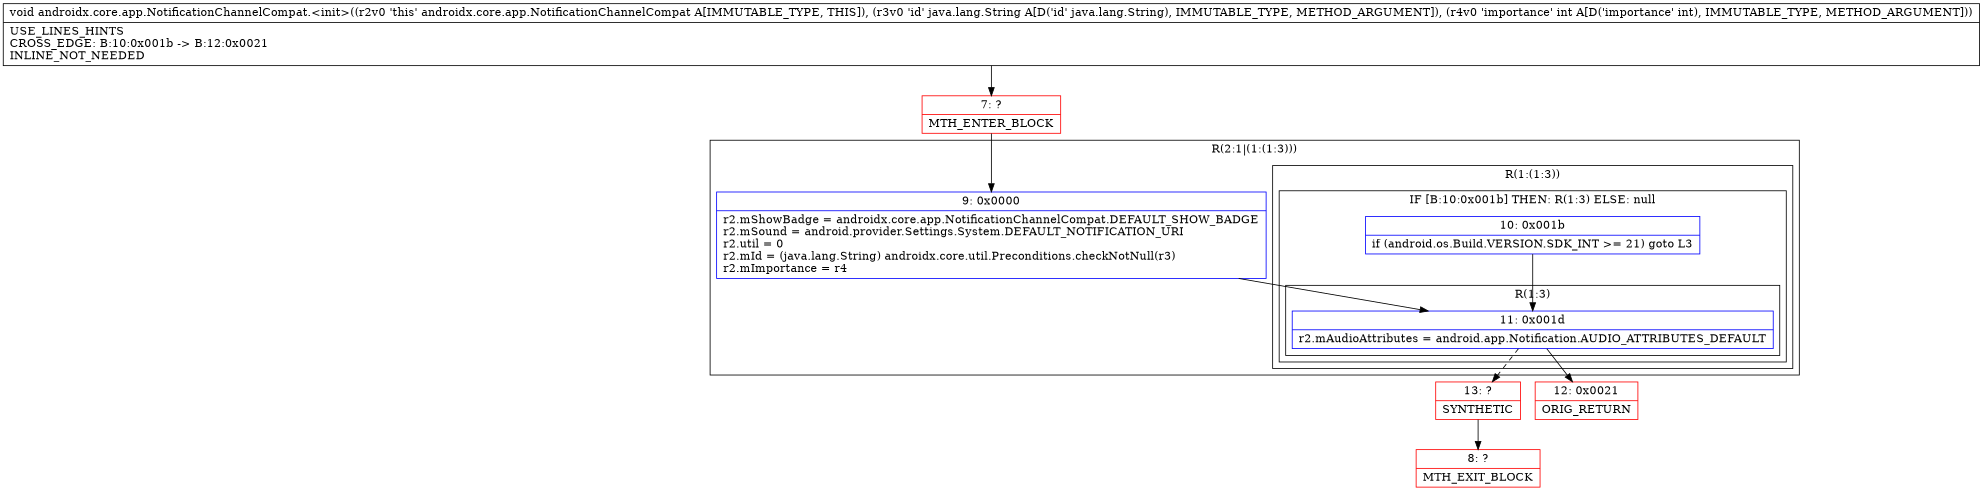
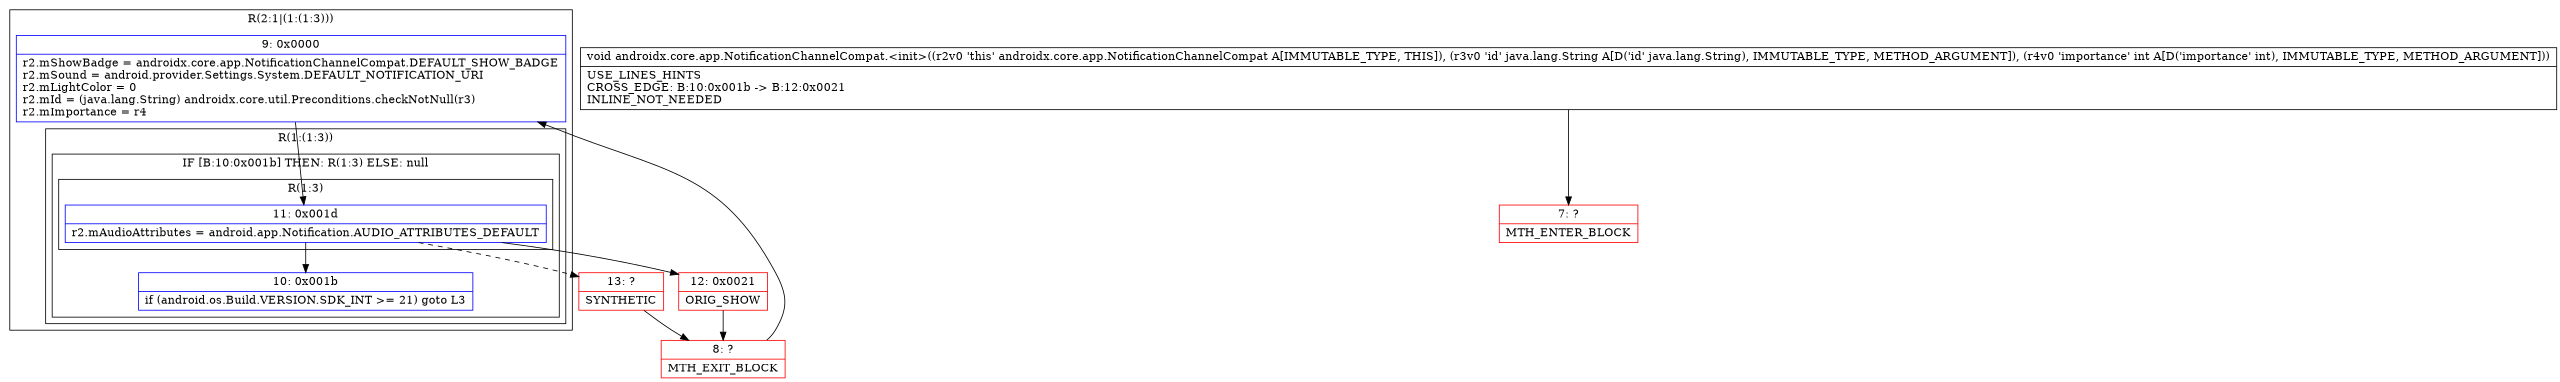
(991, 158) -> (710, 193)
(754, 244) -> (80, 88)
(1533, 278) -> (306, 255)
none -> (723, 321)
(1587, 410) -> (723, 300)
